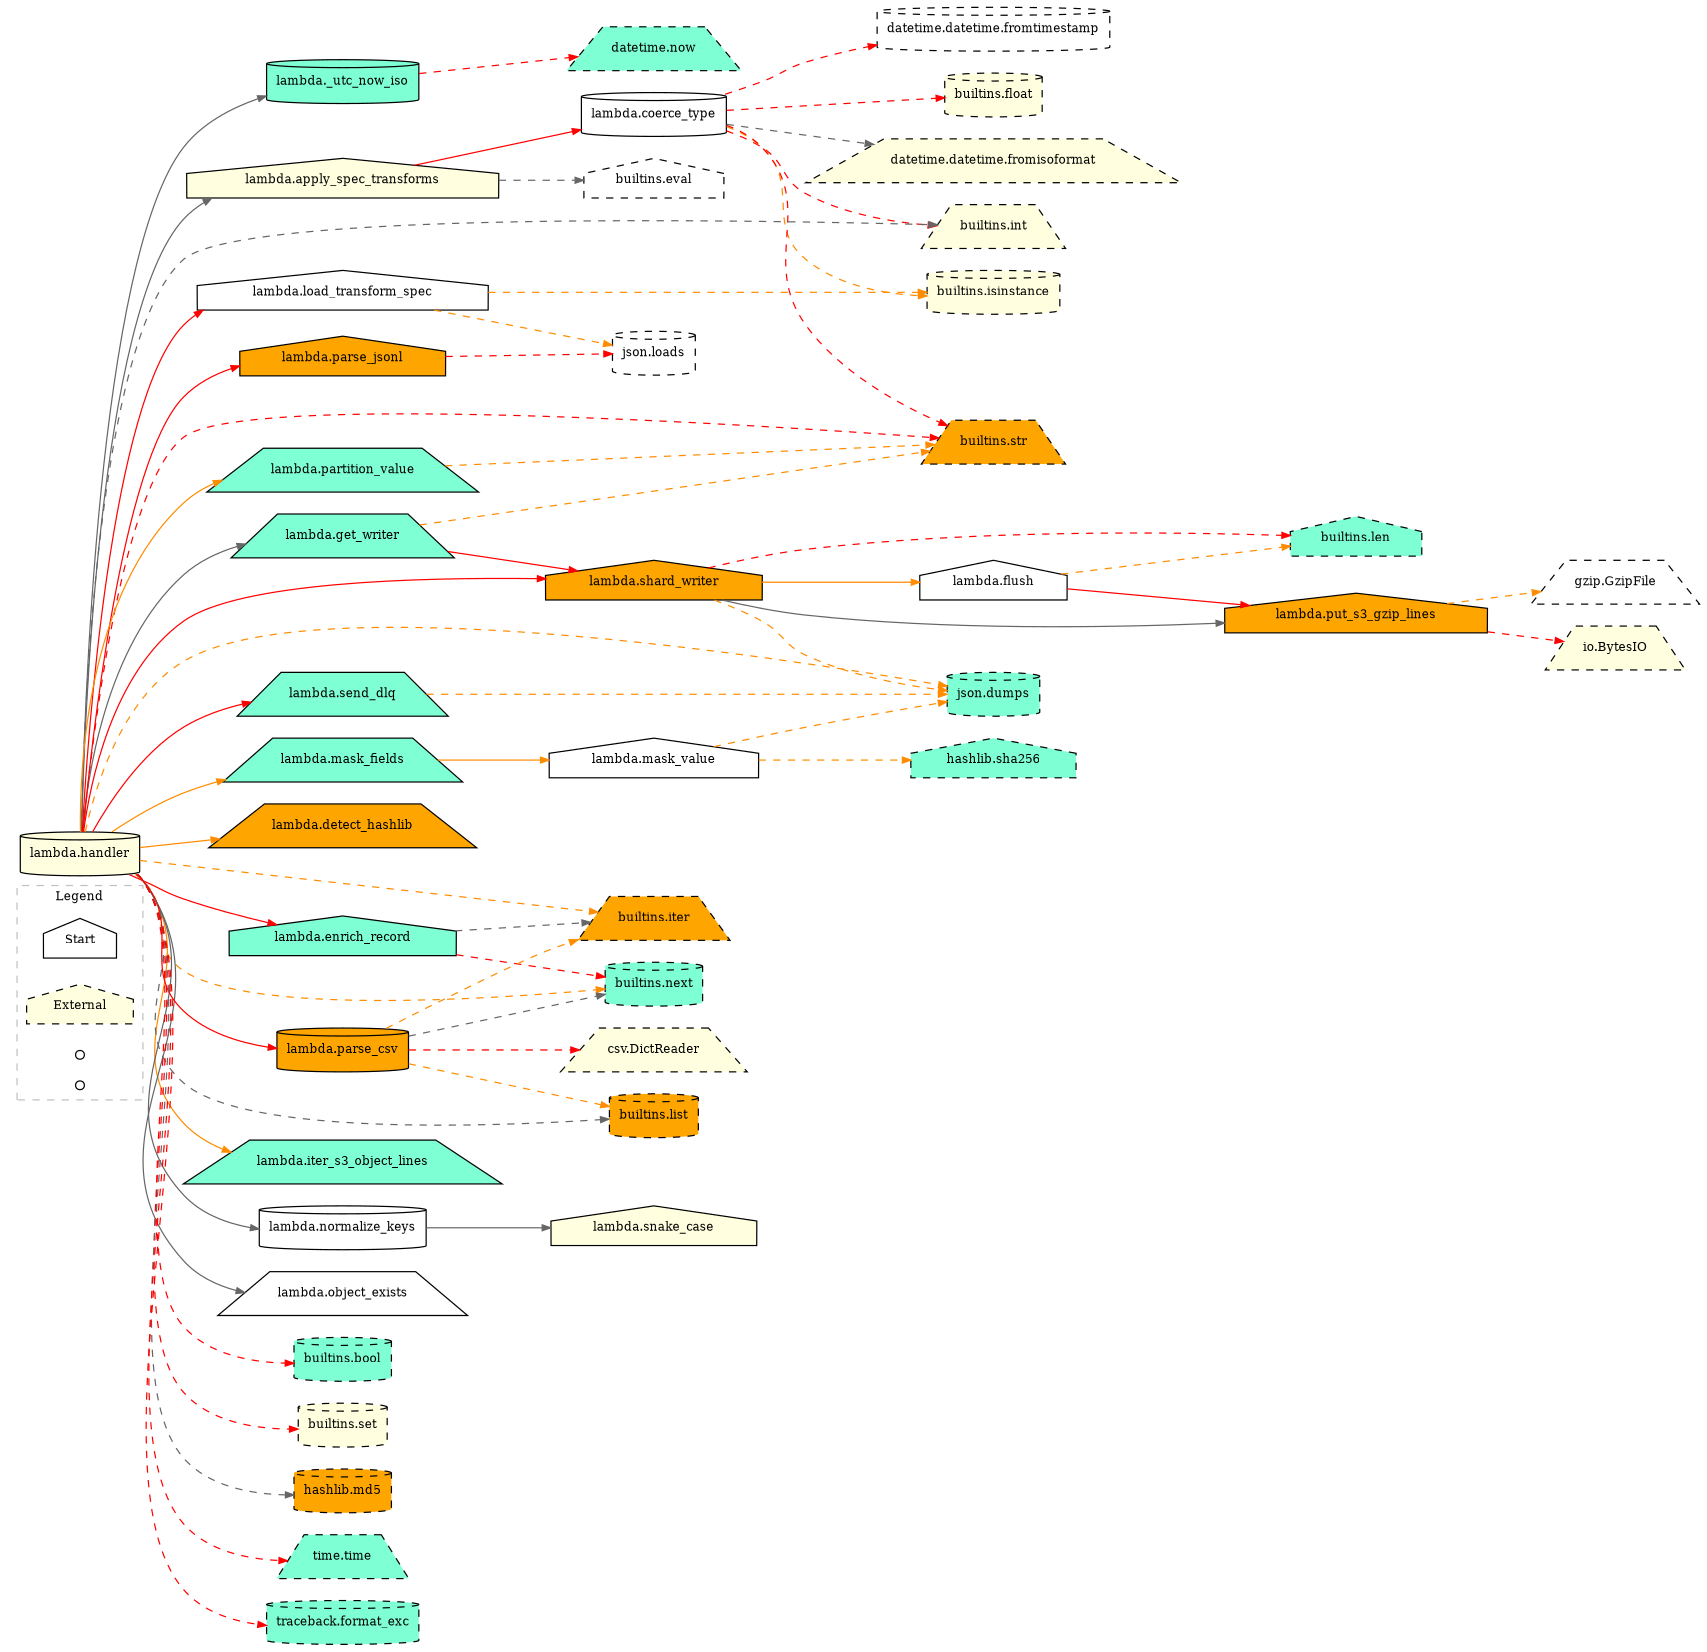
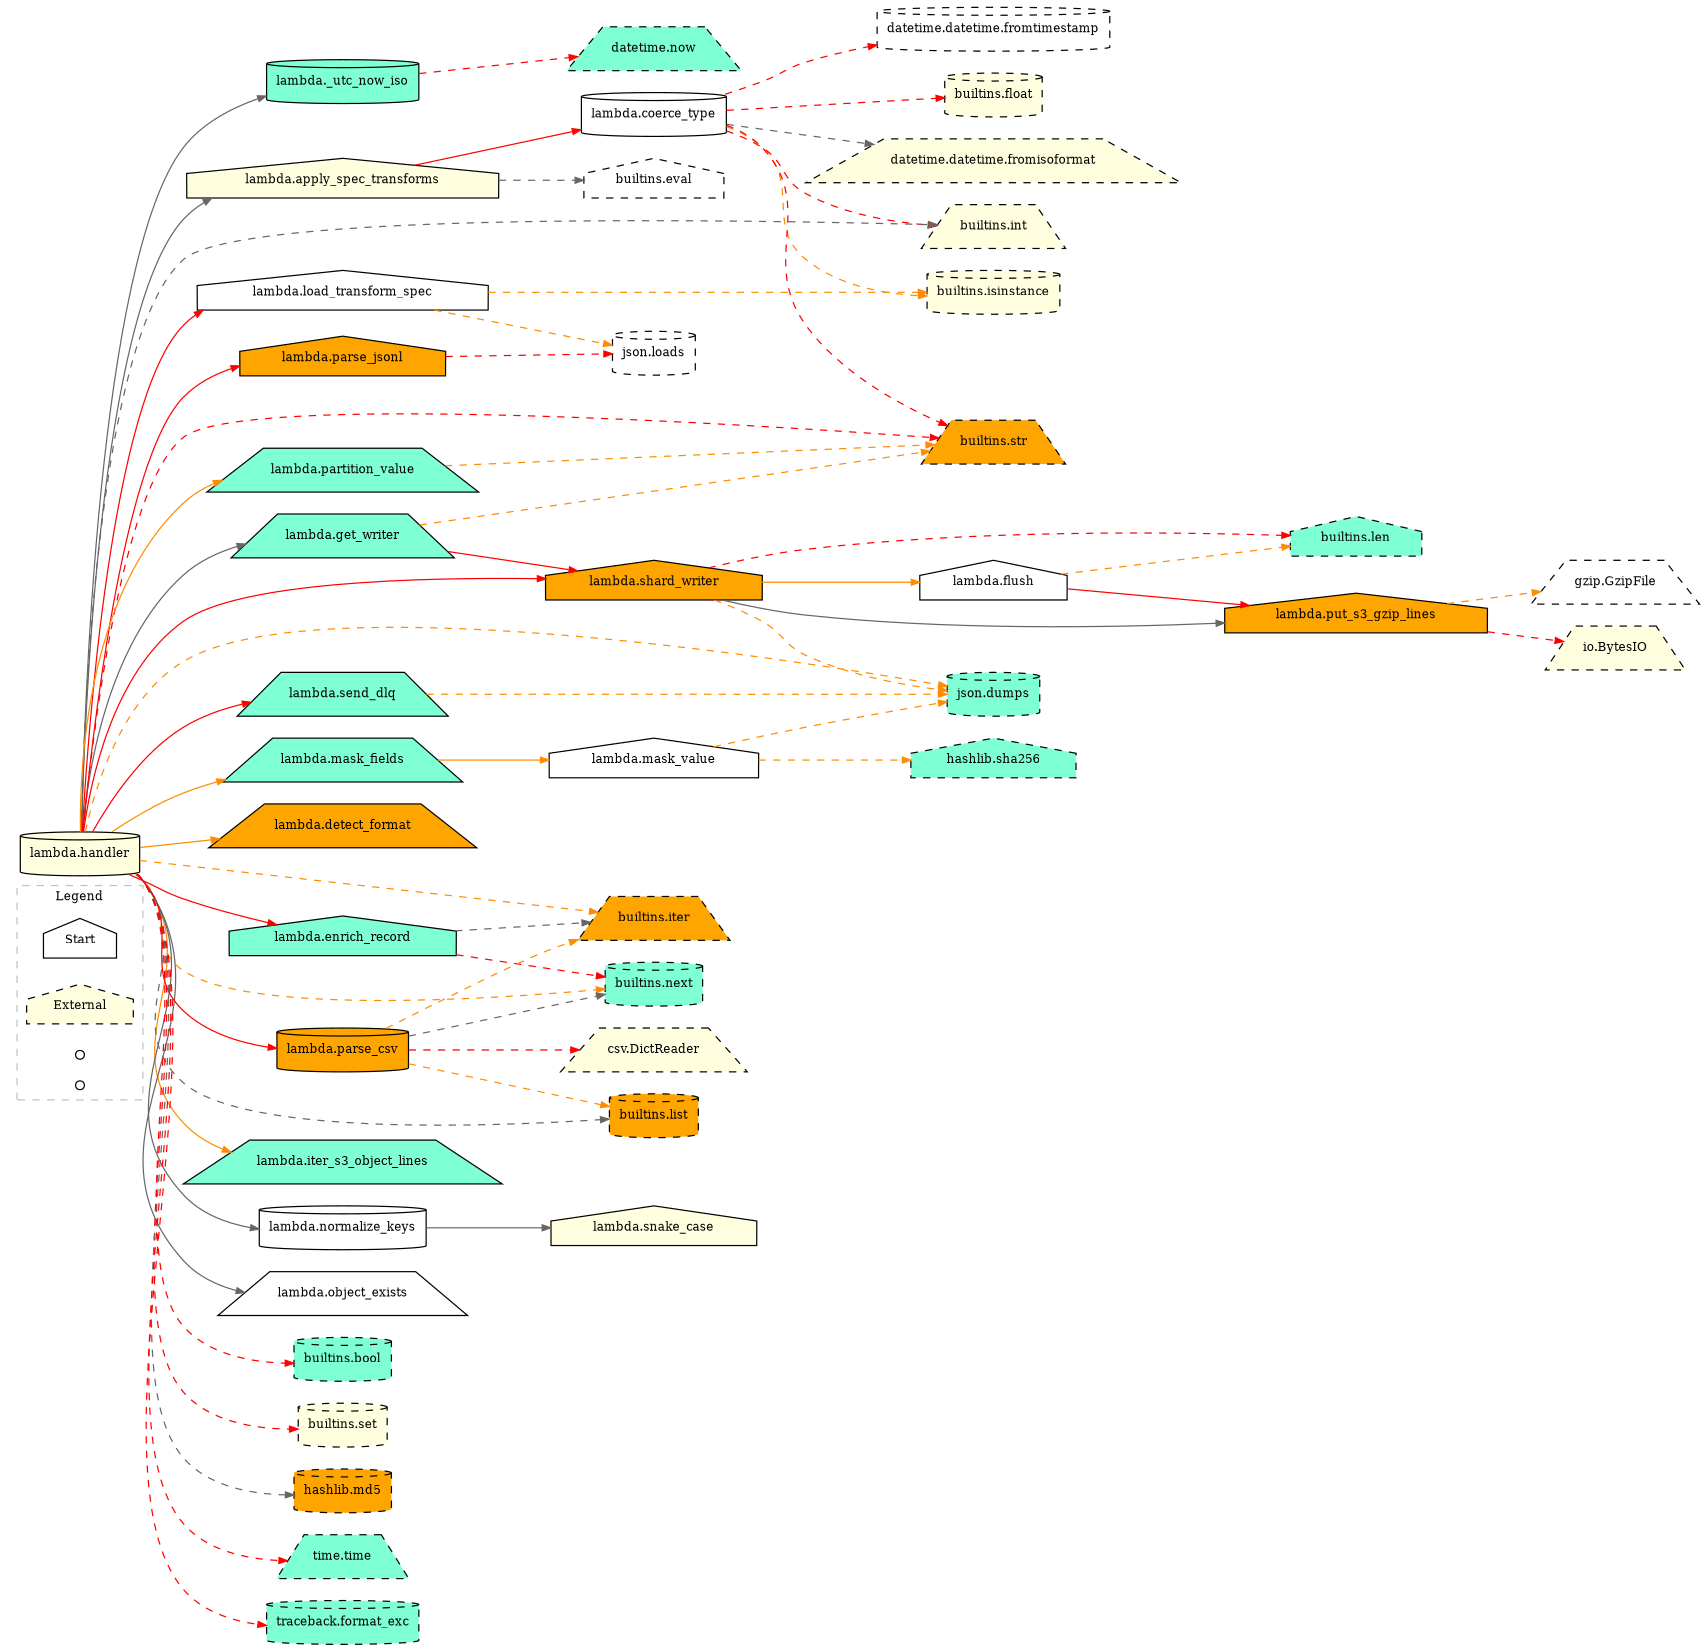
(343, 826) -> (343, 826)
